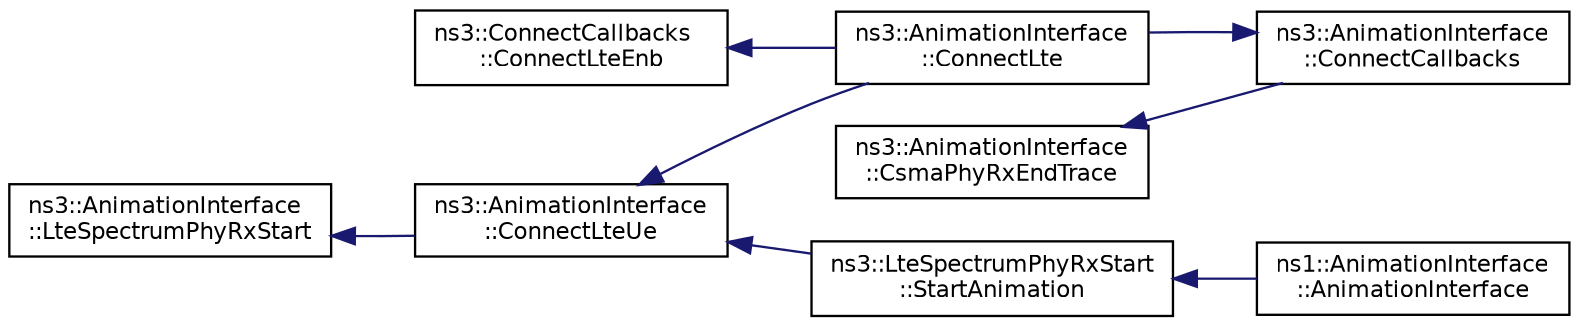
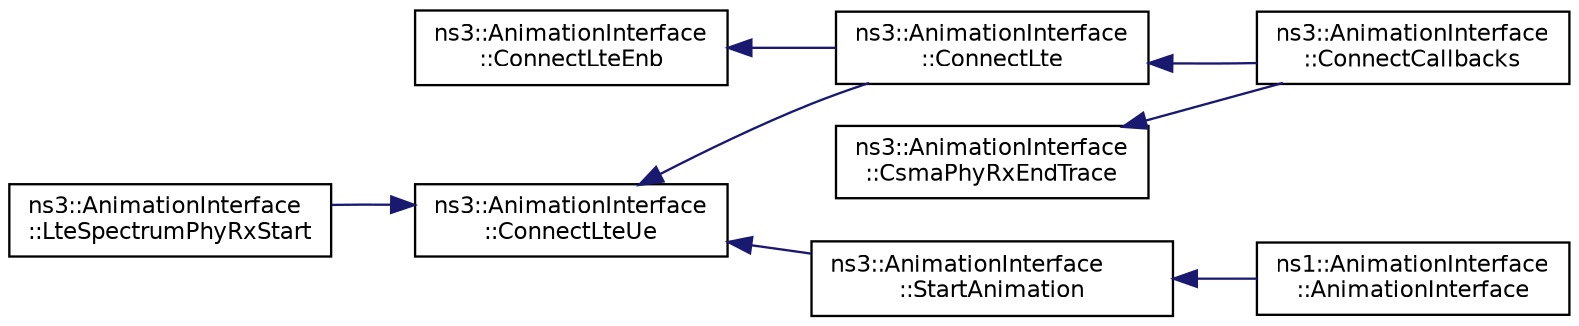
(1191, 32) -> (1215, 64)
(571, 48) -> (571, 48)
(385, 236) -> (361, 205)
(992, 279) -> (992, 279)
